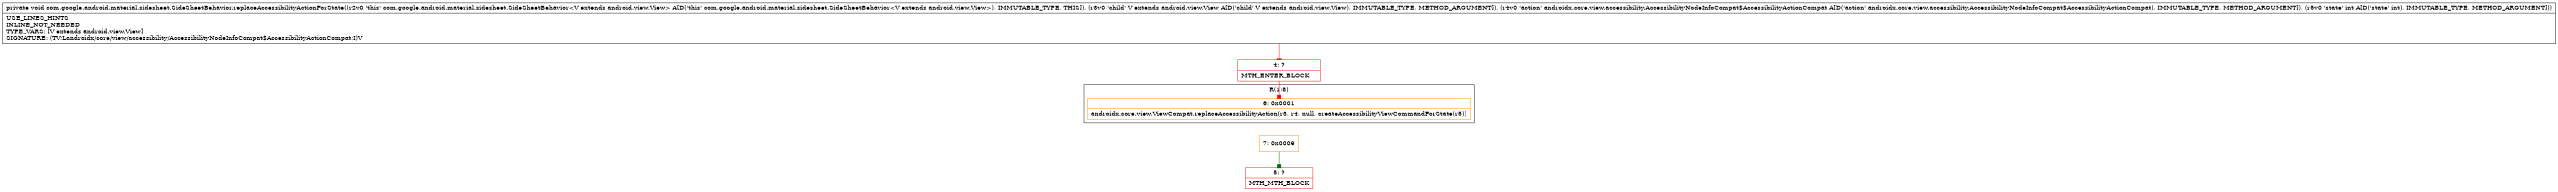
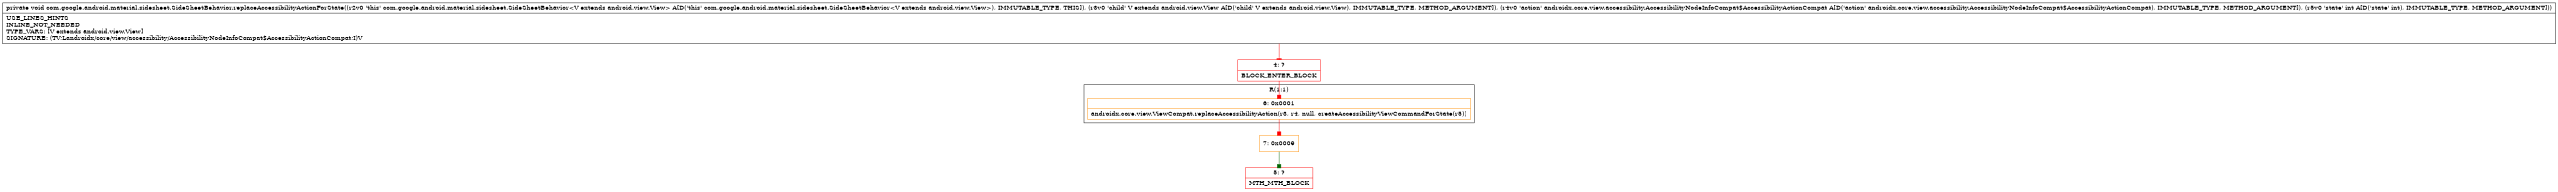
(1276, 76) -> (1279, 76)
(1279, 90) -> (1279, 90)
none -> (1279, 126)
